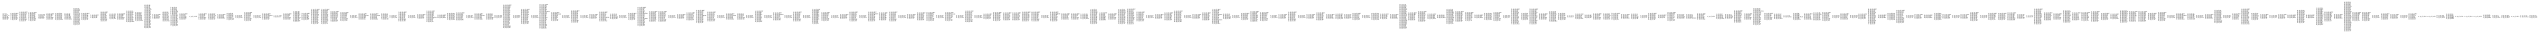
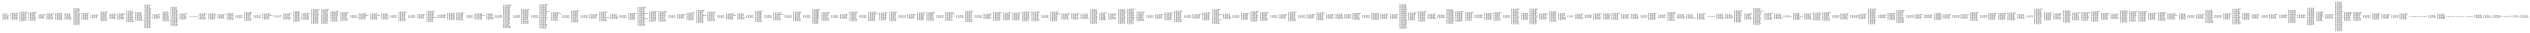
(2171, 17) -> none
